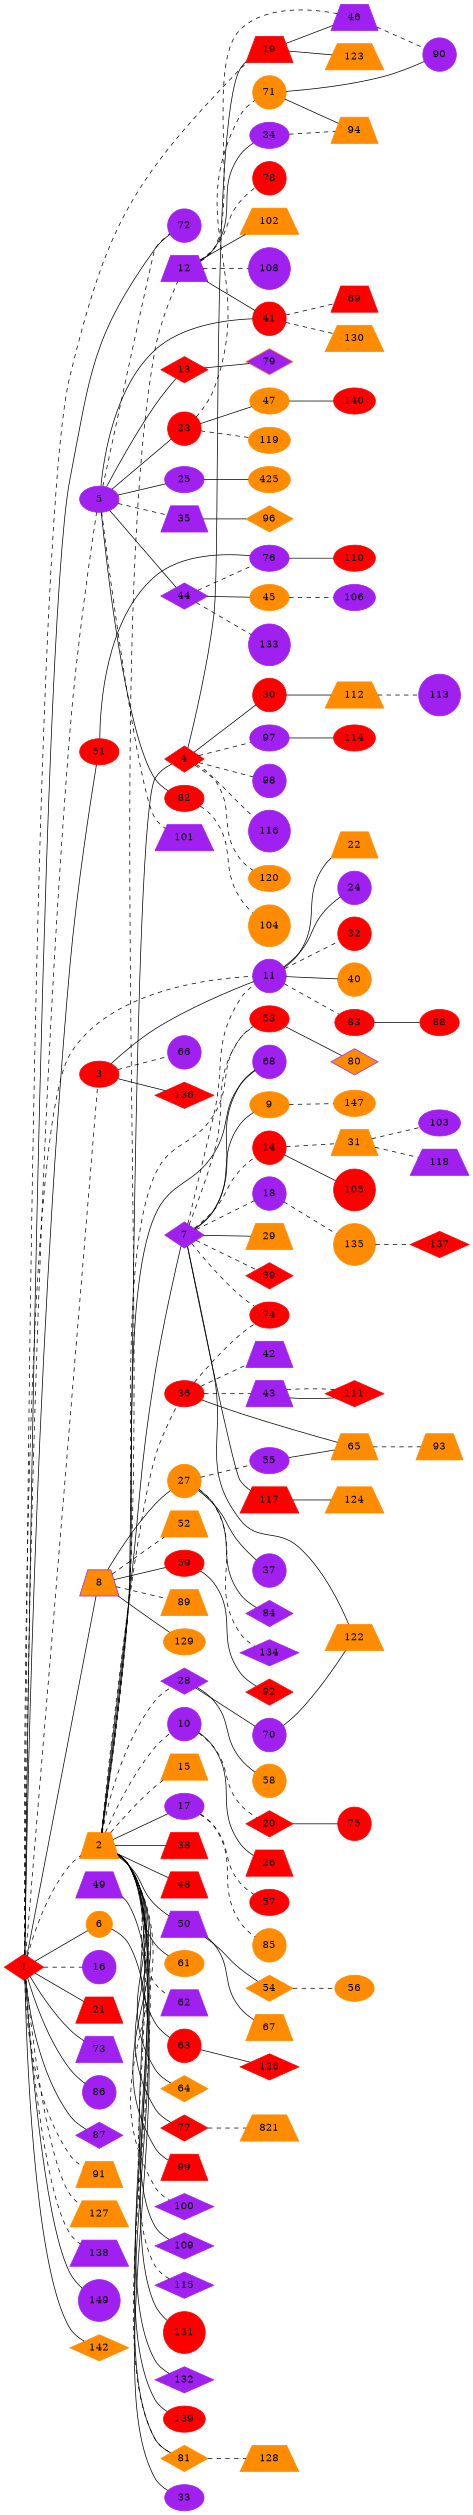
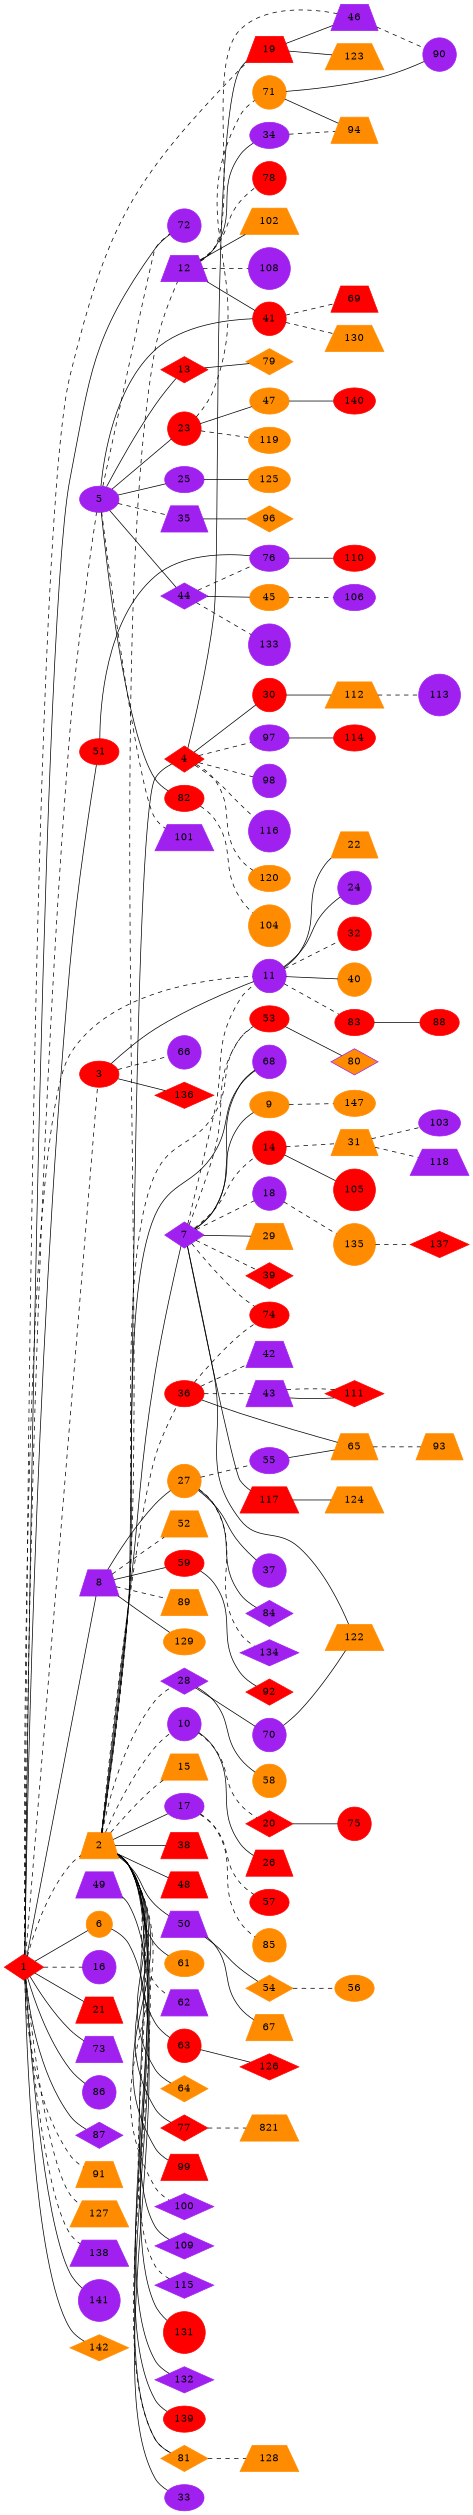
(269, 362) -> (269, 362)
(269, 480) -> (269, 480)
(99, 1583) -> (99, 1583)
(99, 2301) -> (99, 2301)
